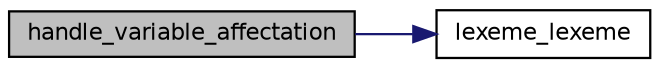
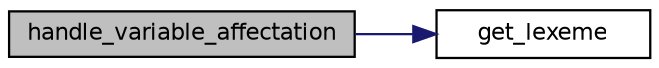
(543, 34) -> (543, 34)
